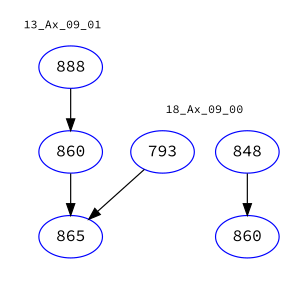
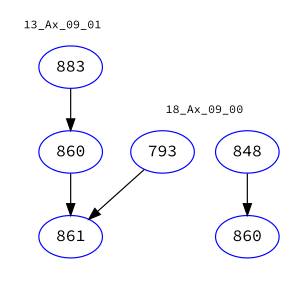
(71, 67) -> (71, 67)
(71, 237) -> (71, 237)
